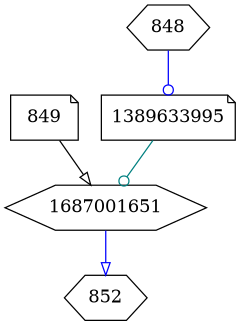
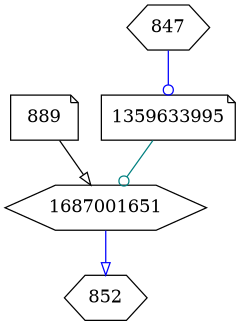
(168, 28) -> (168, 28)
(44, 118) -> (44, 118)
(168, 118) -> (168, 118)
